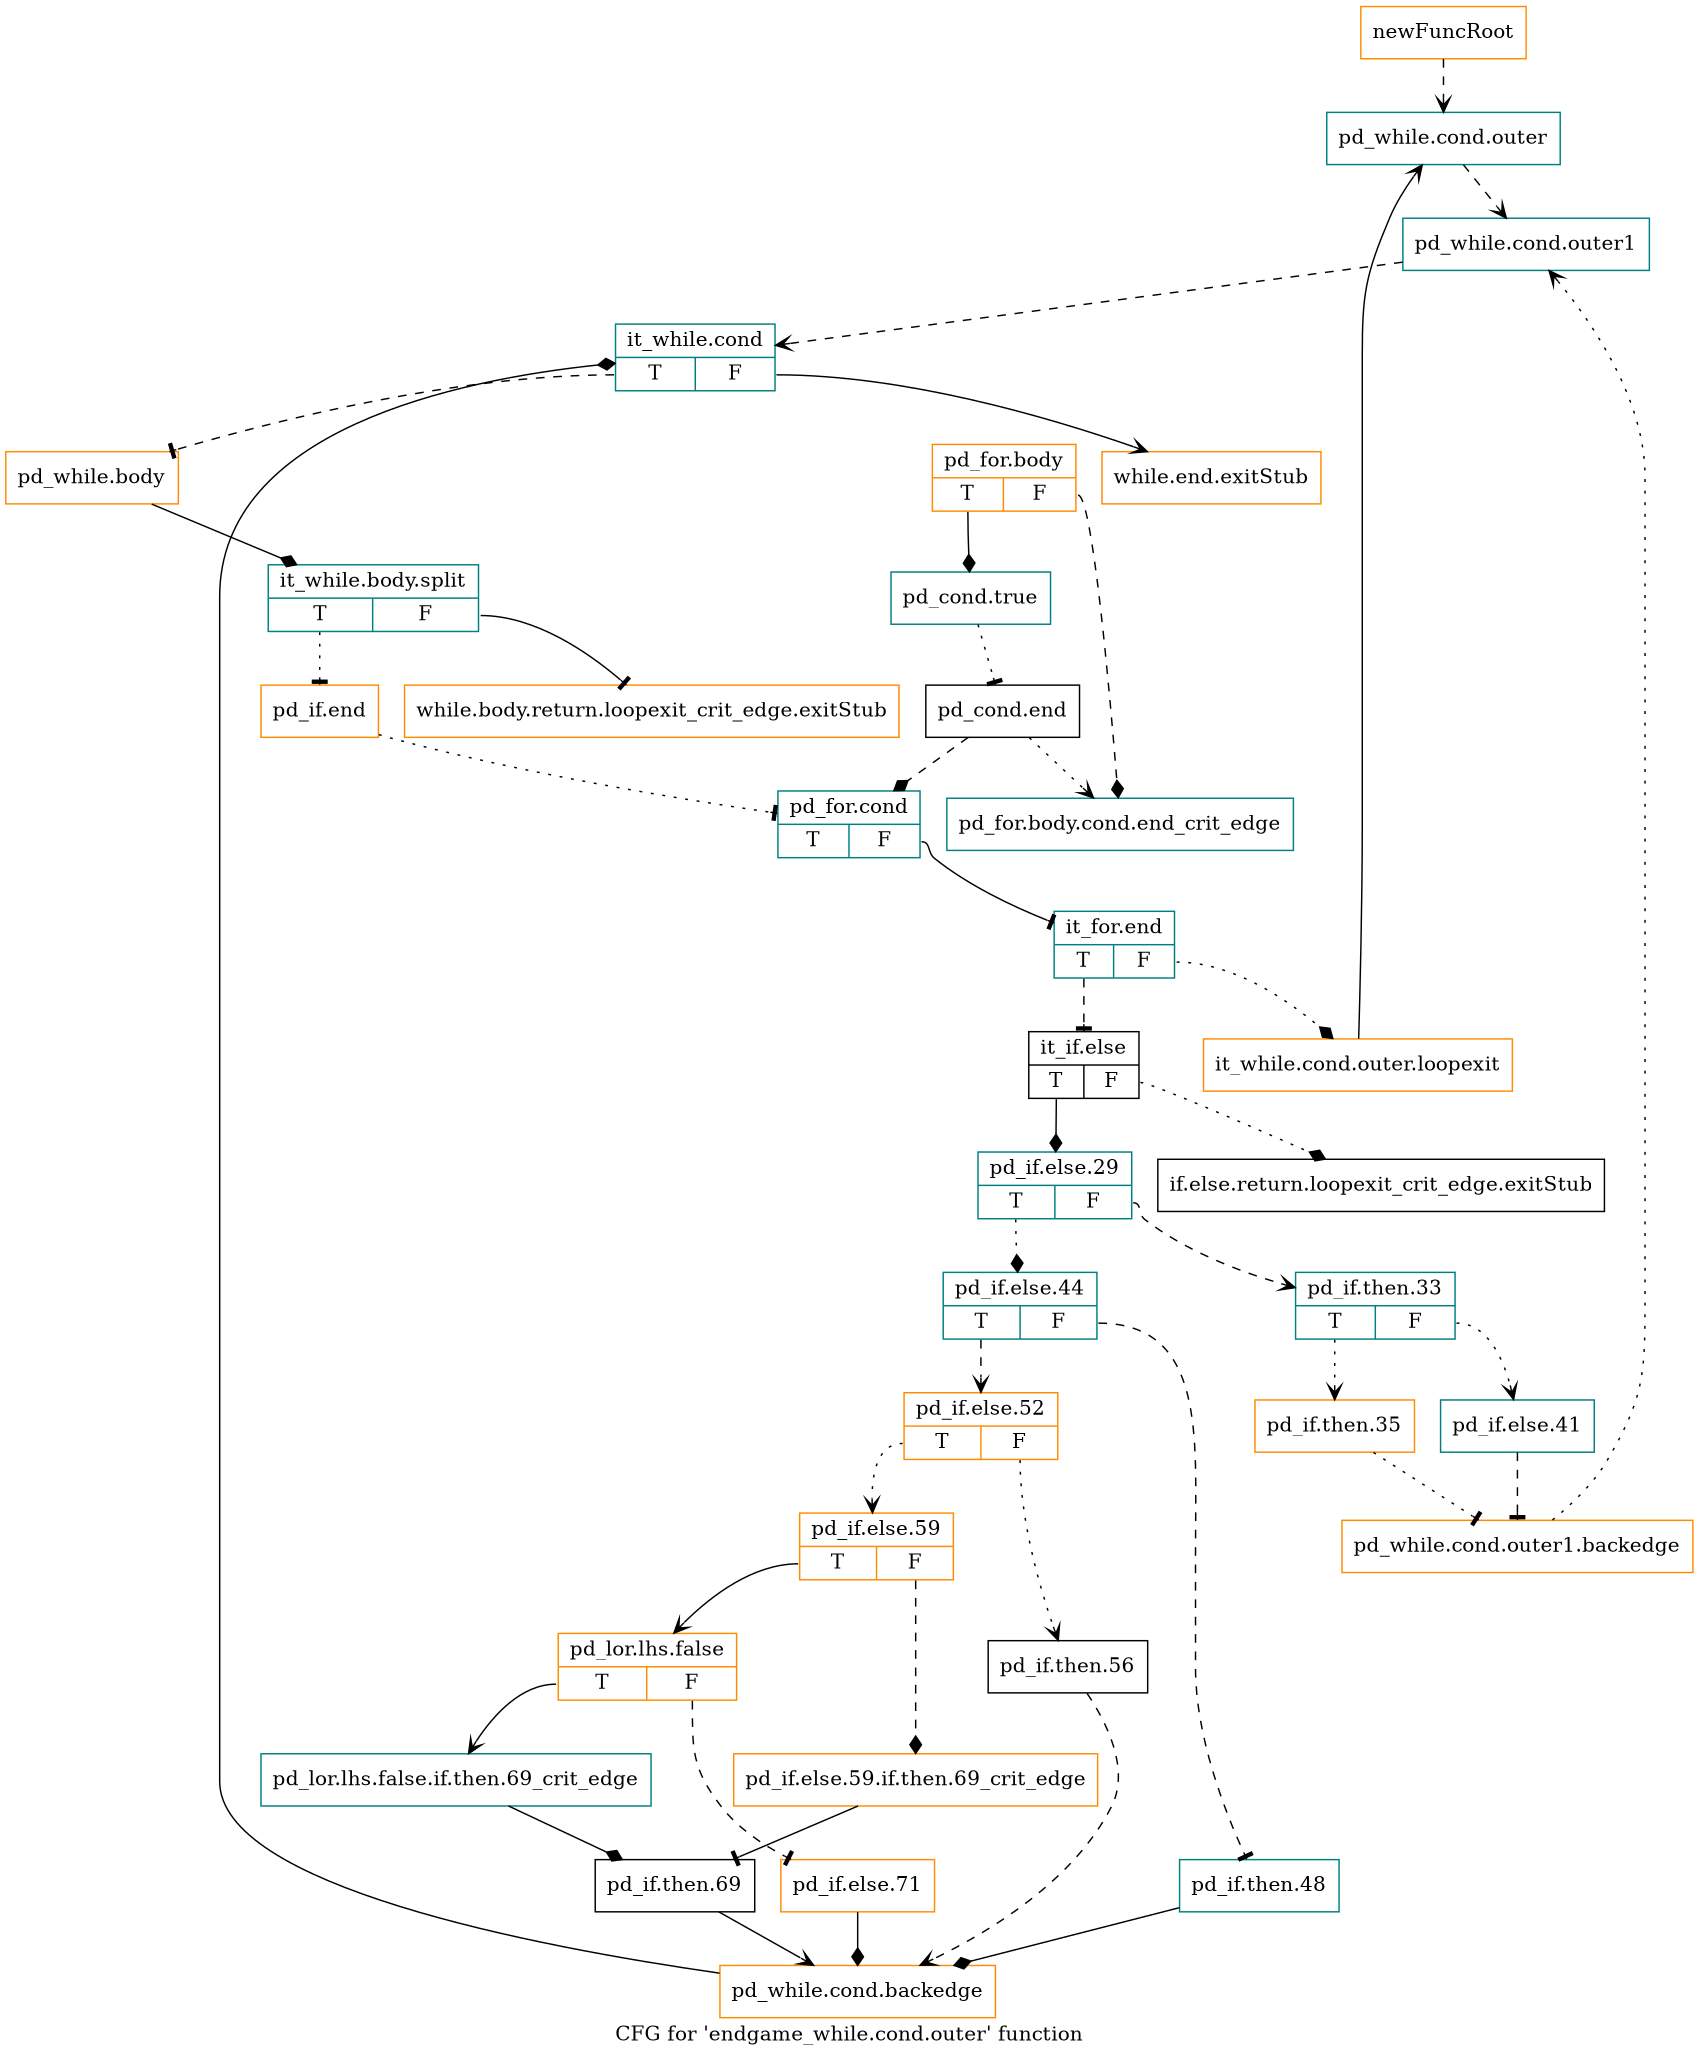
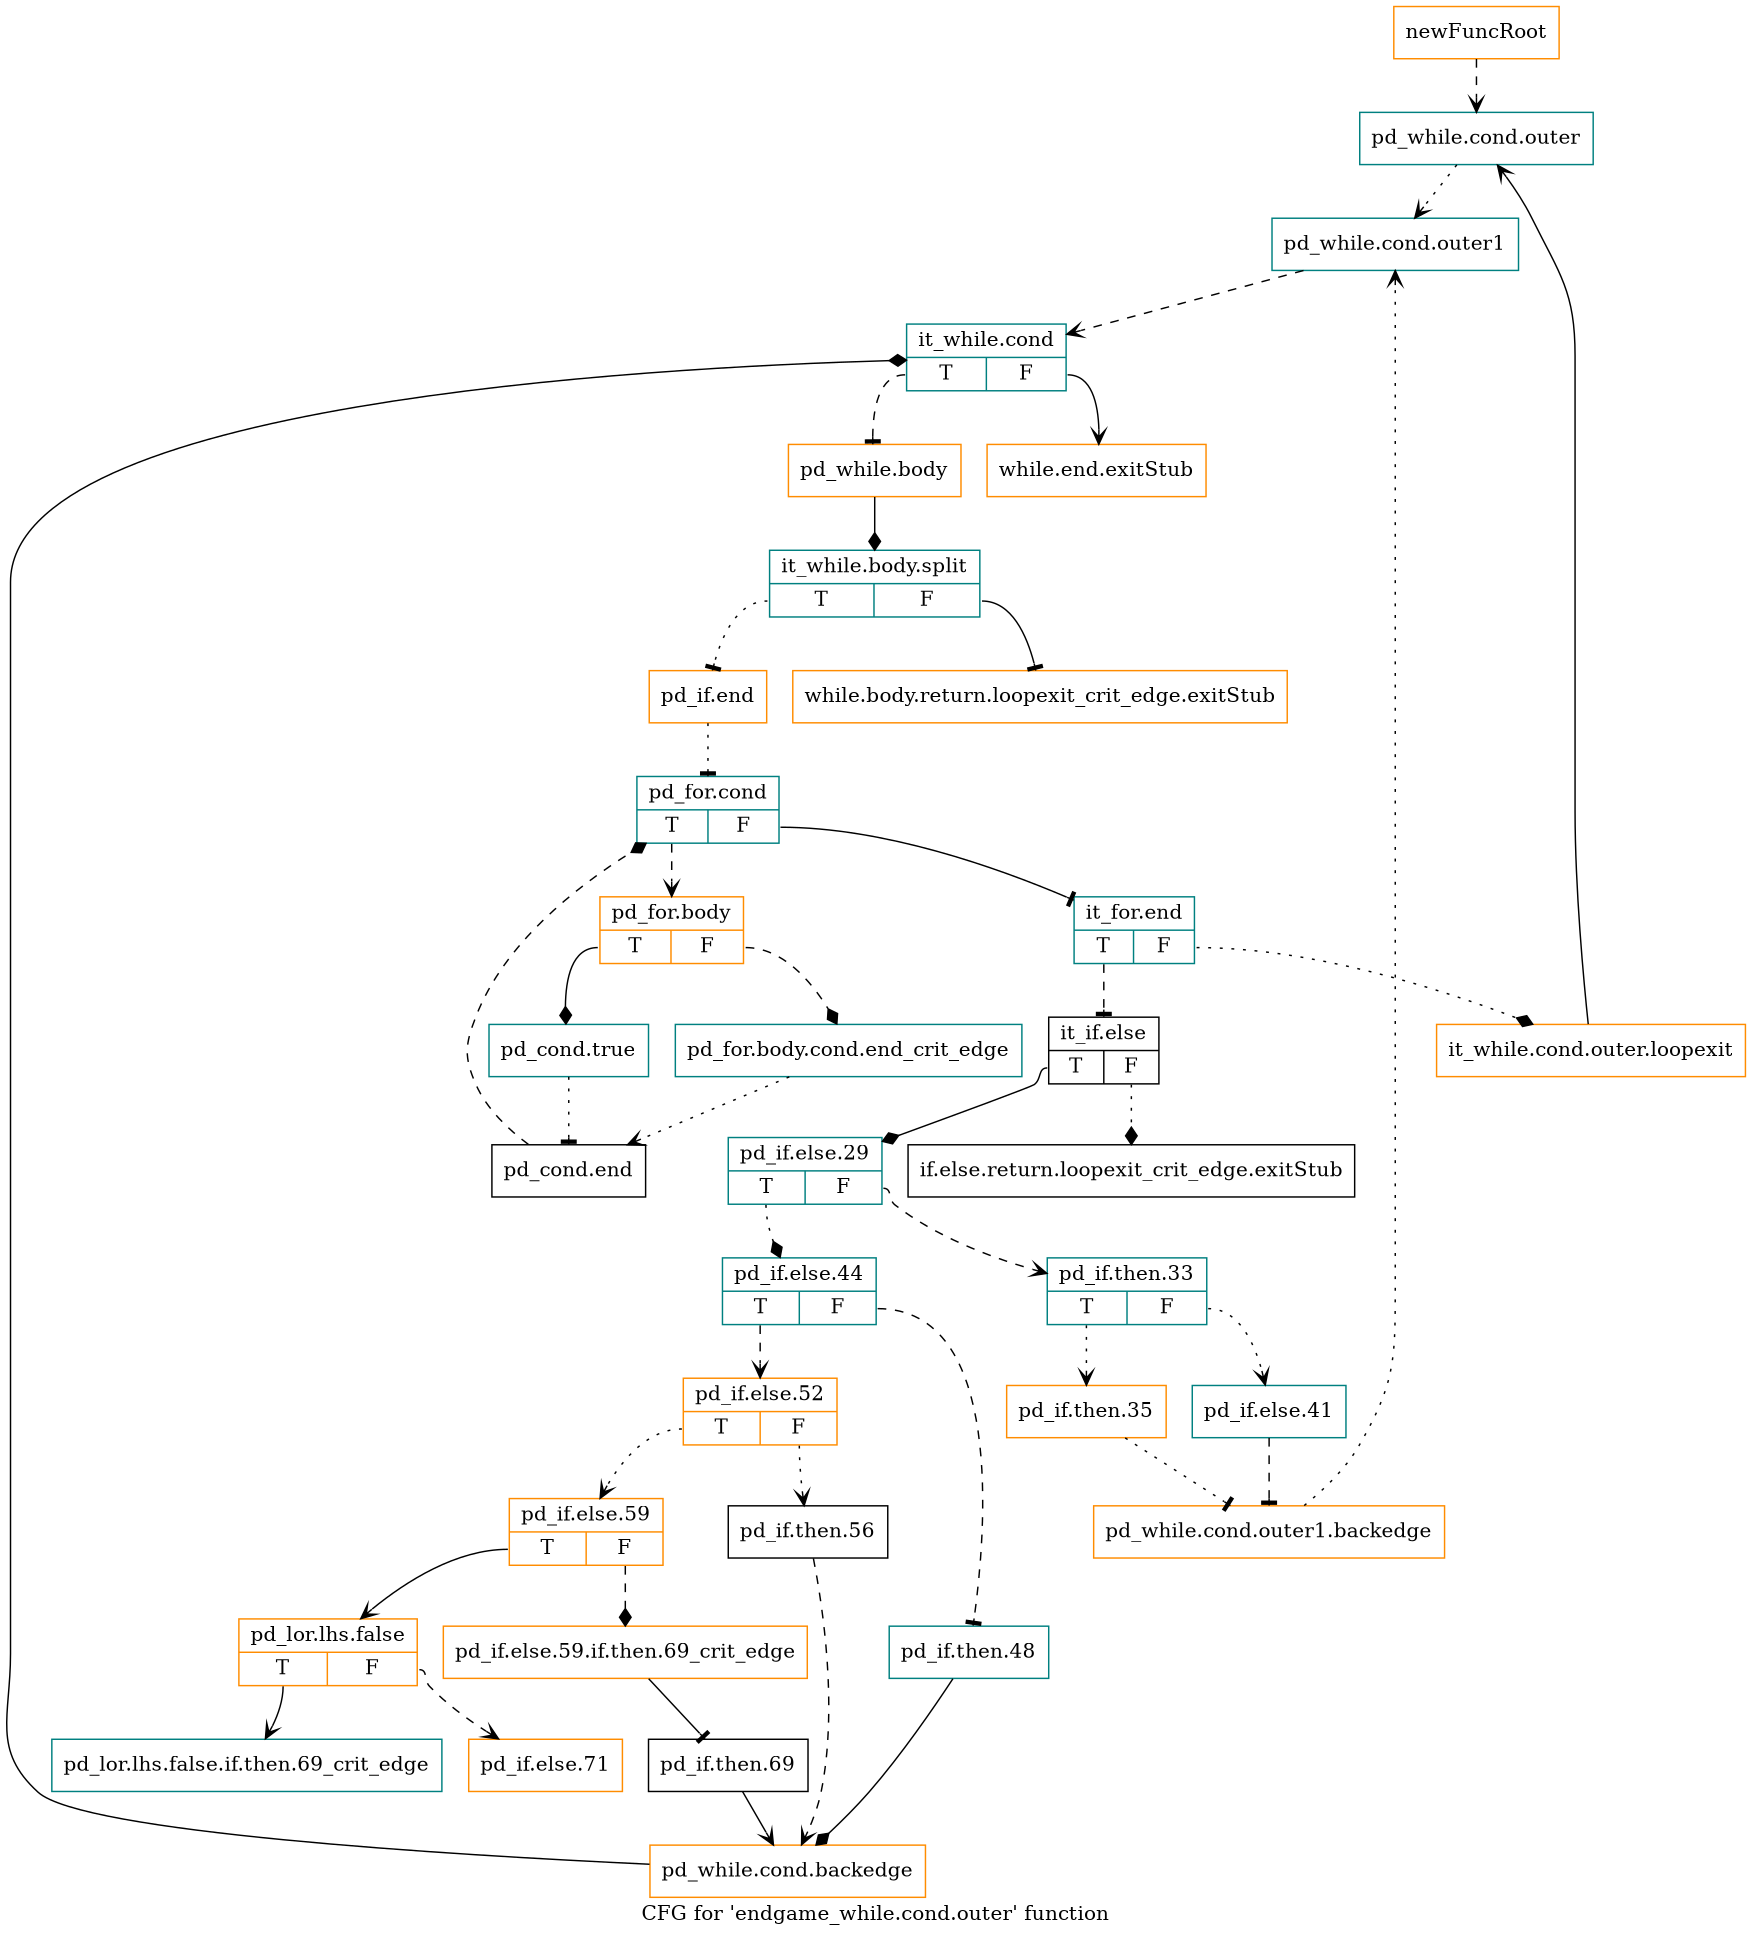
(1480, 186) -> (1440, 186)
(1056, 763) -> (715, 1108)
none -> (672, 863)
(712, 1794) -> (448, 1704)
(557, 1829) -> none
(858, 1930) -> none
